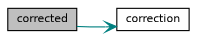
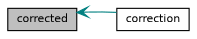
(91, 27) -> (102, 12)
